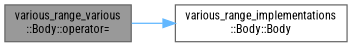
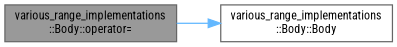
(68, 23) -> (91, 23)
